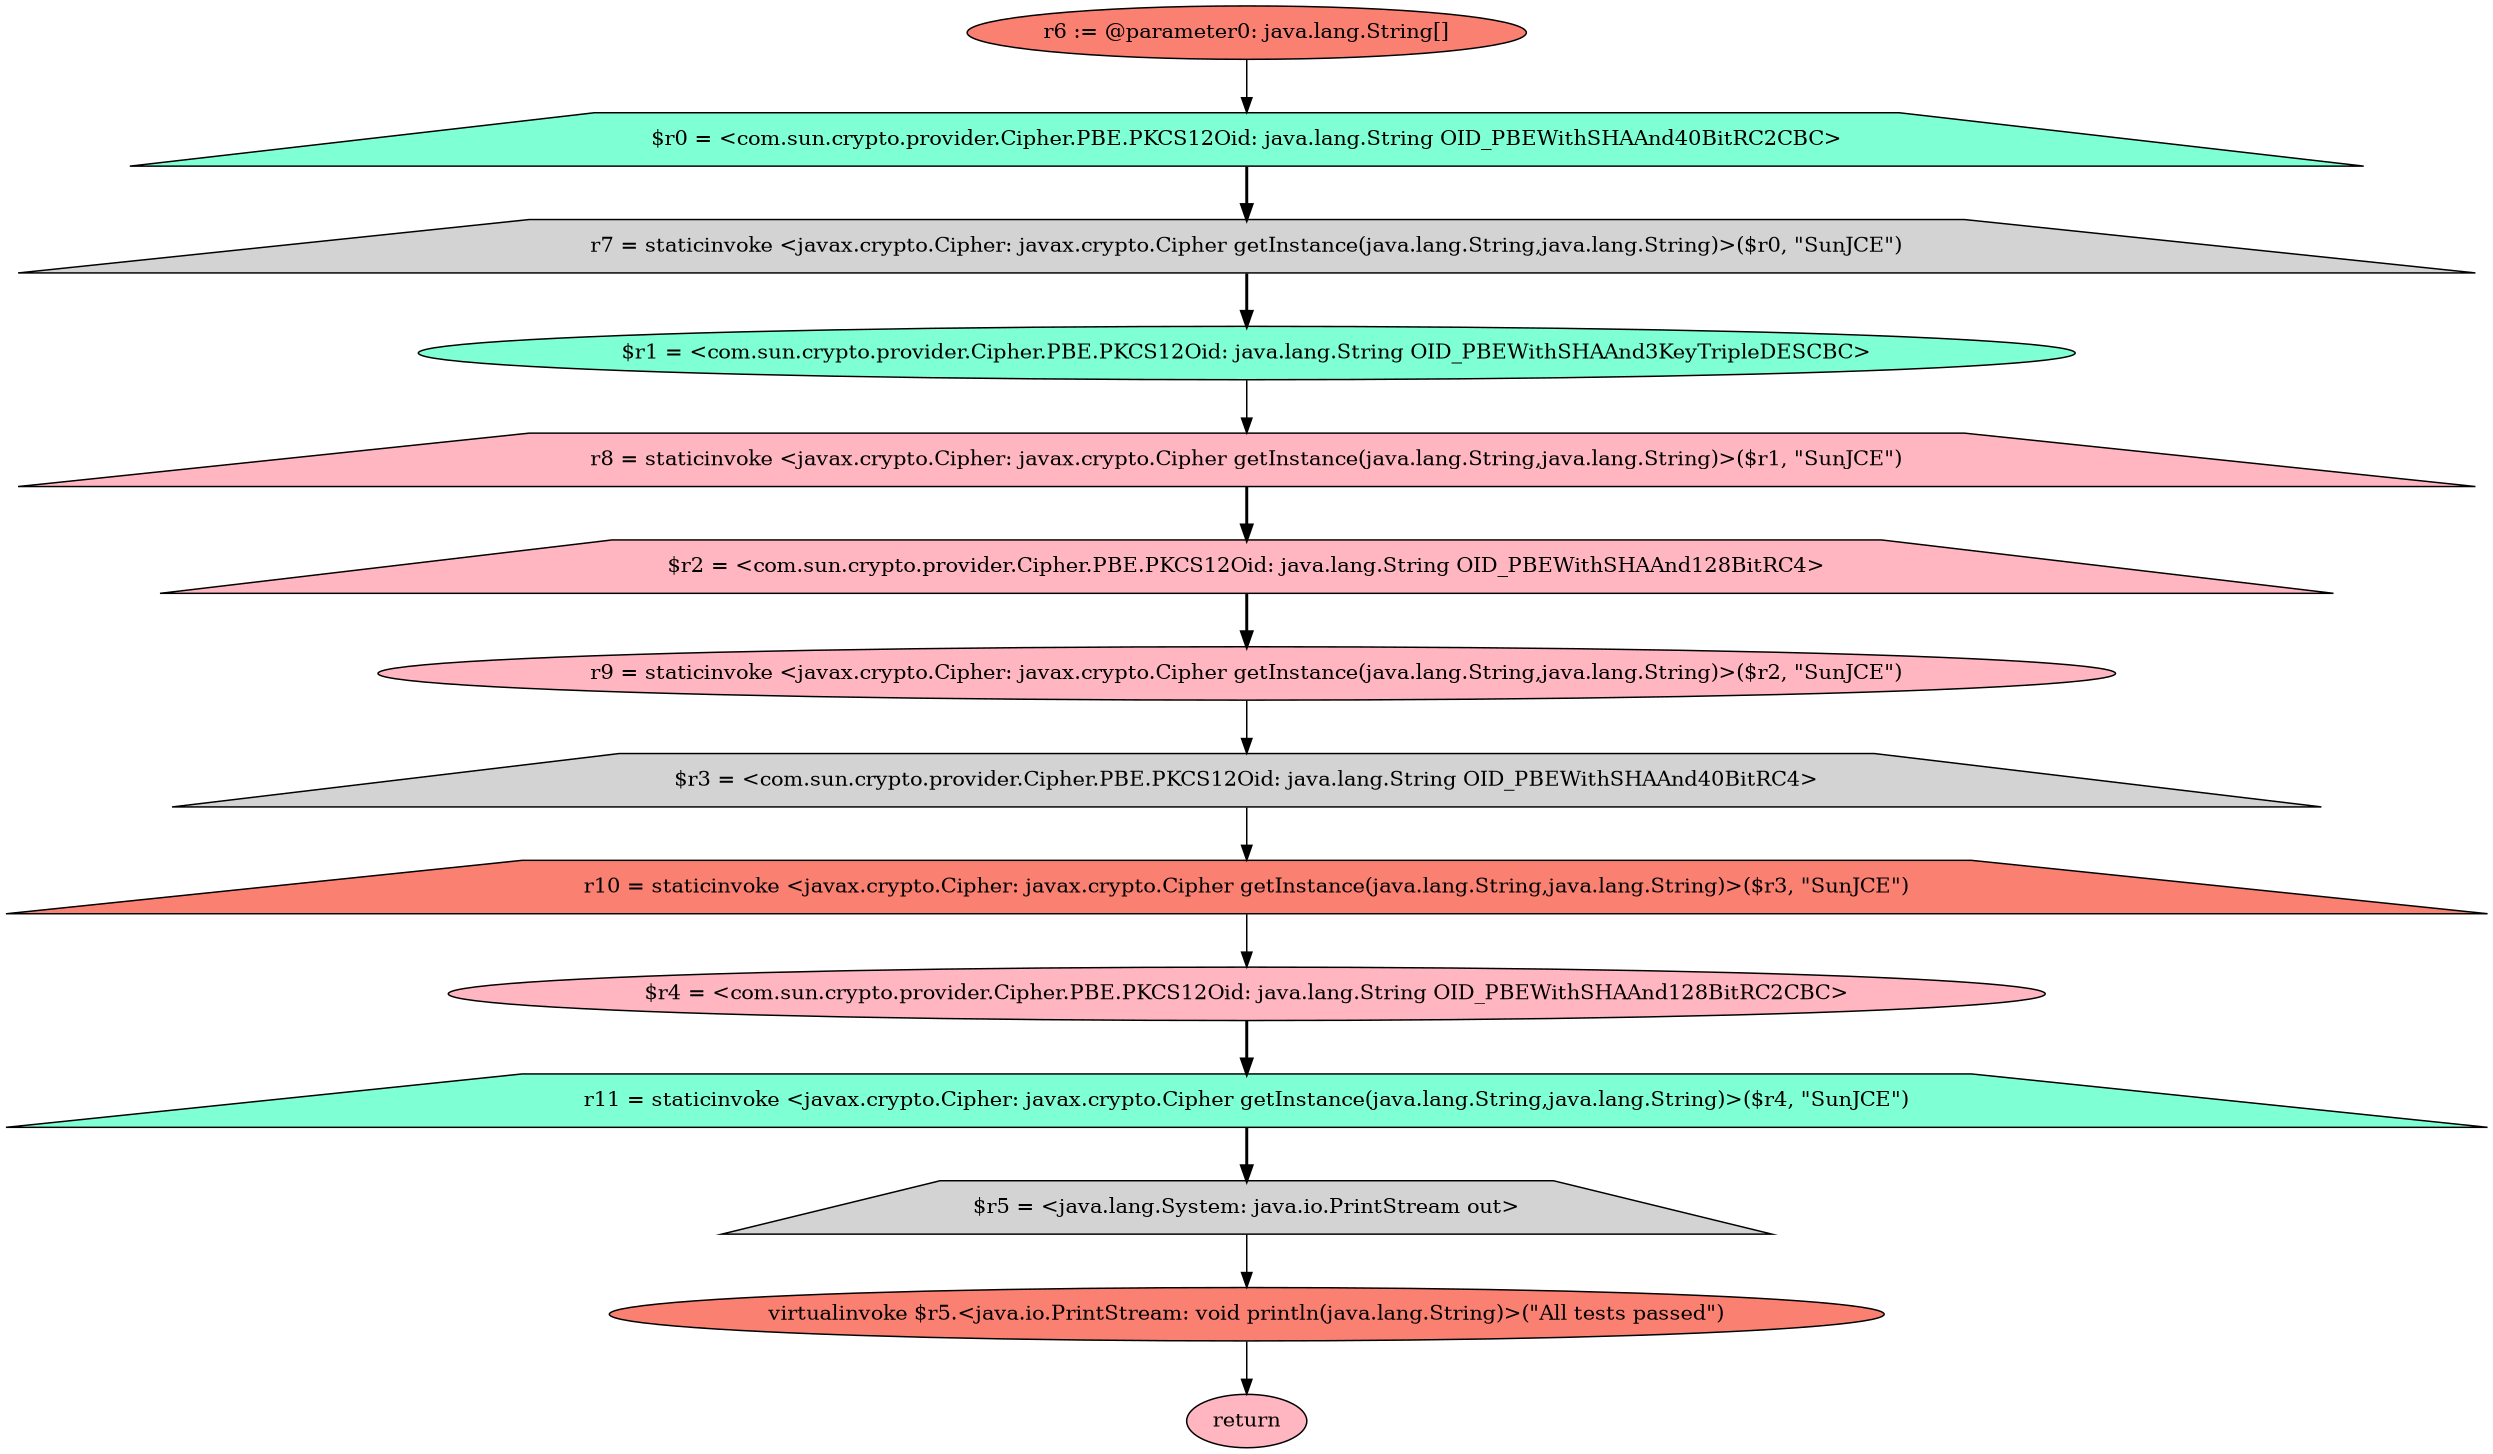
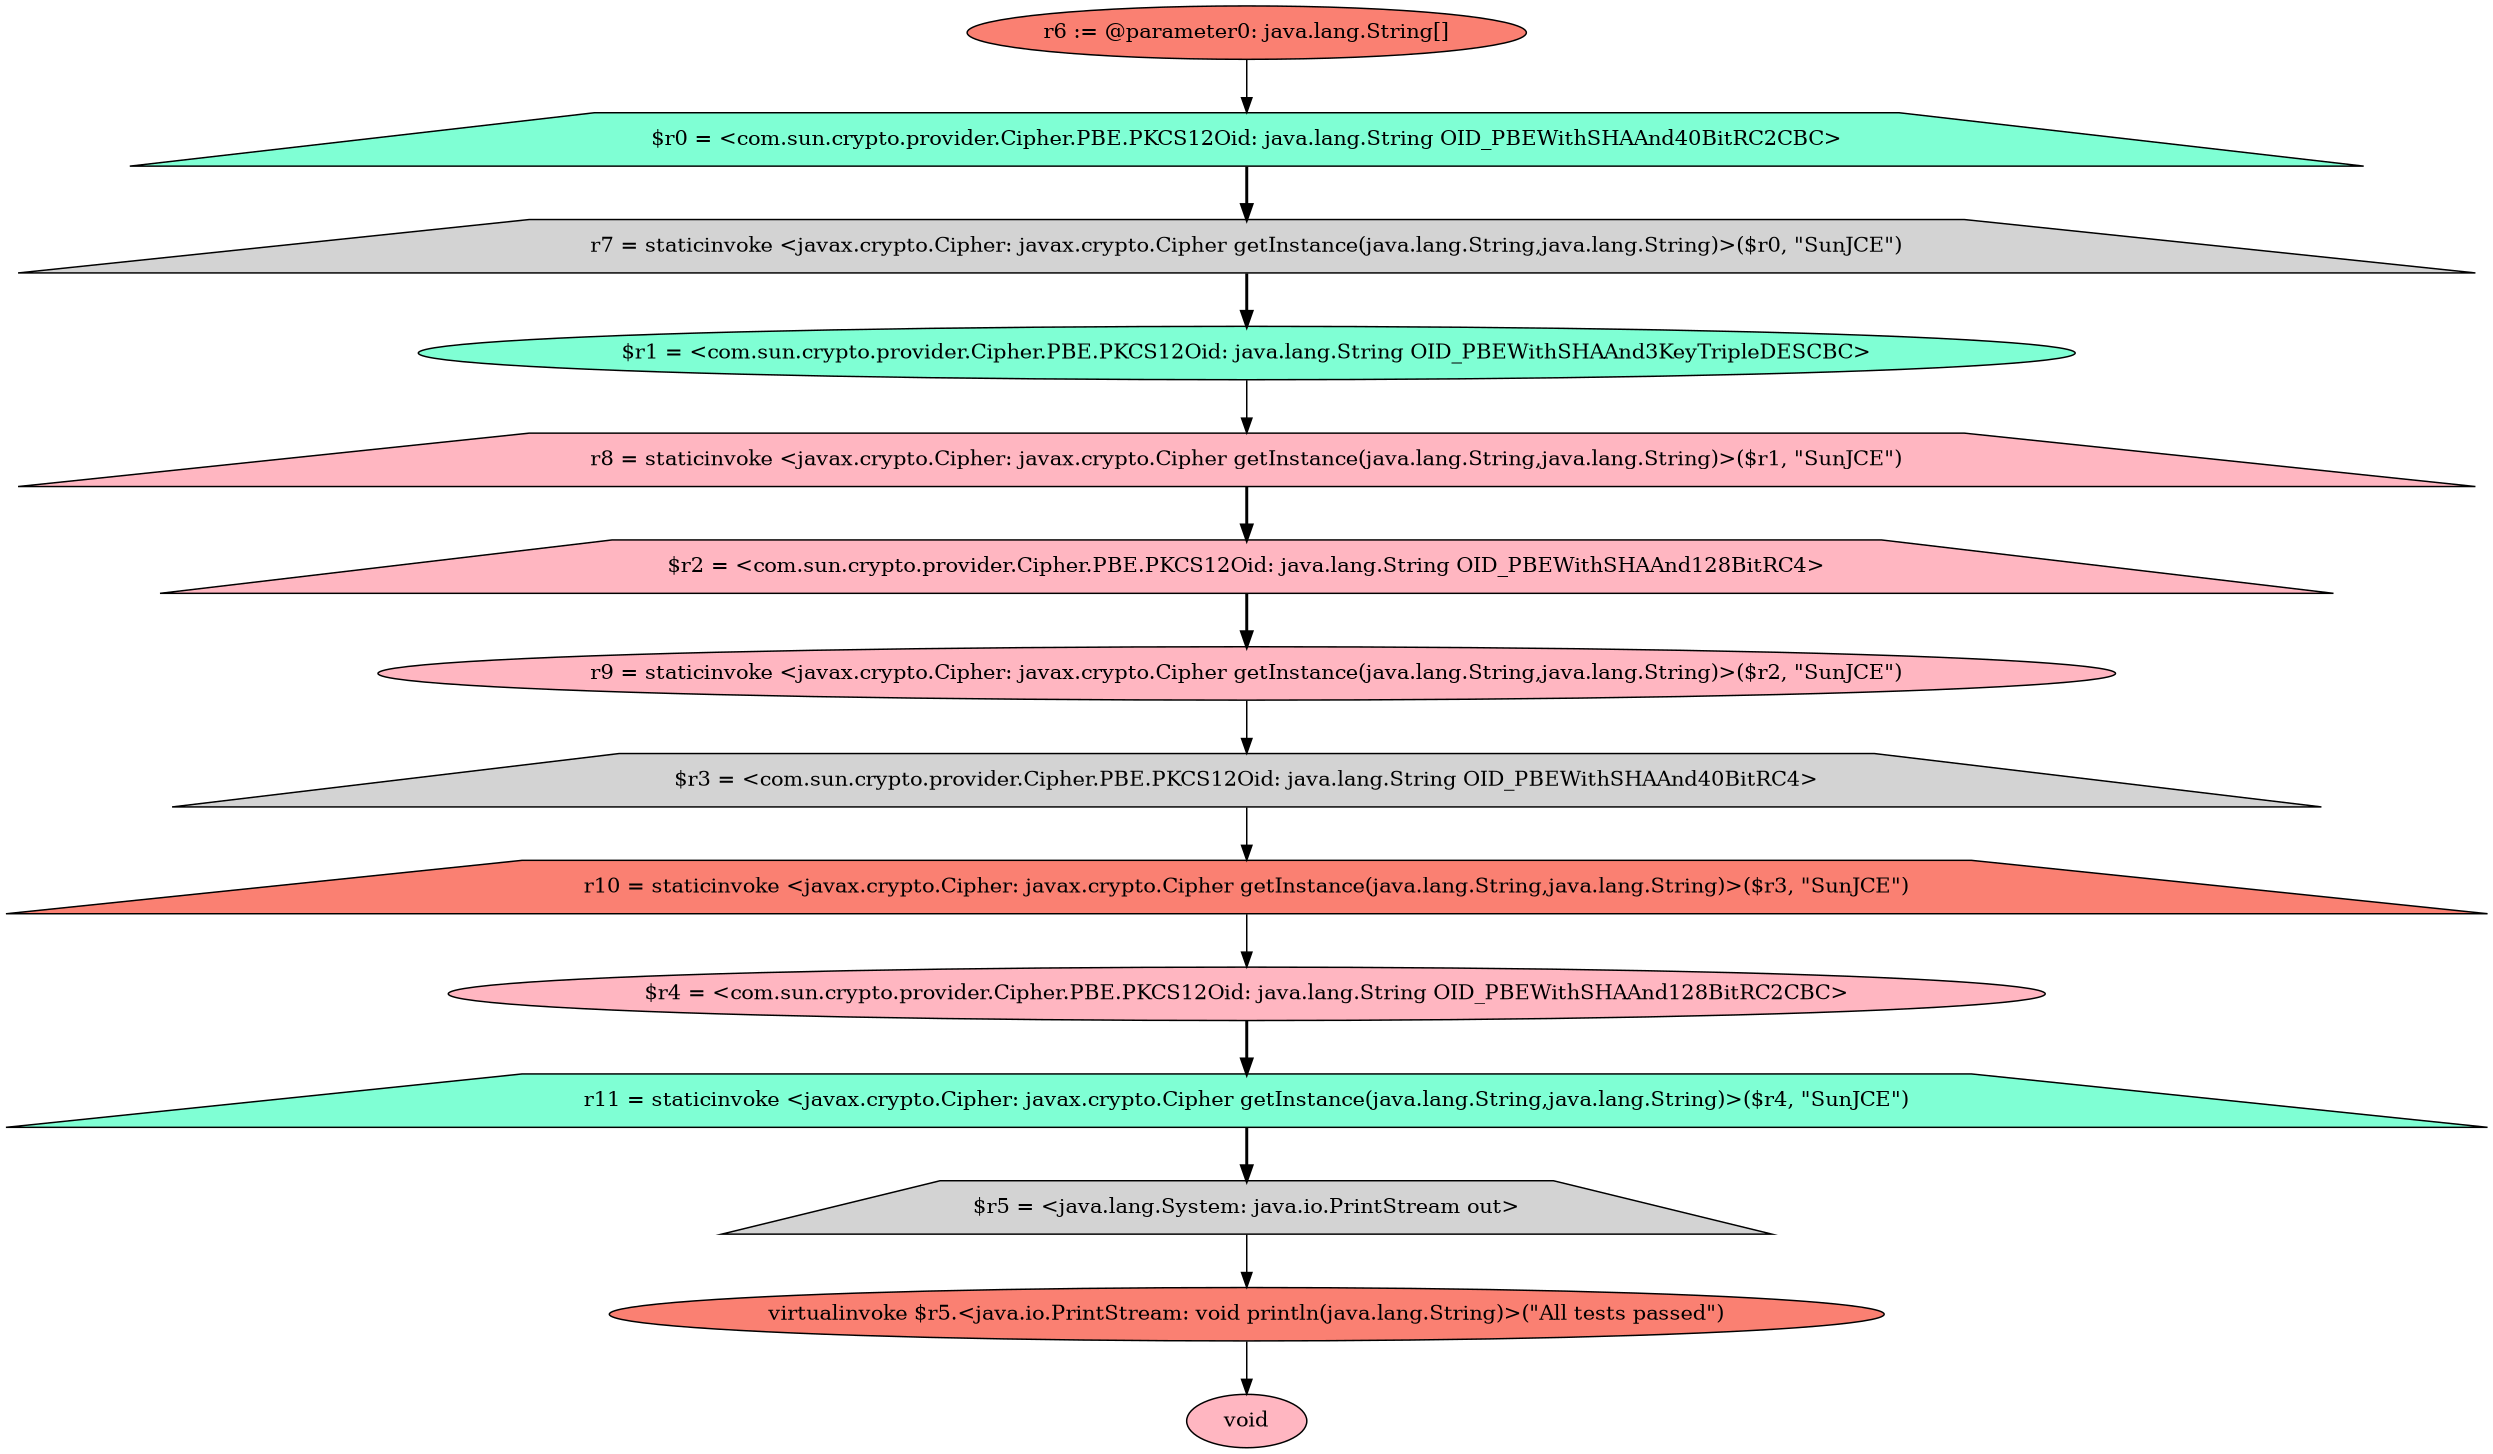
(1247, 1421) -> (1247, 1421)
